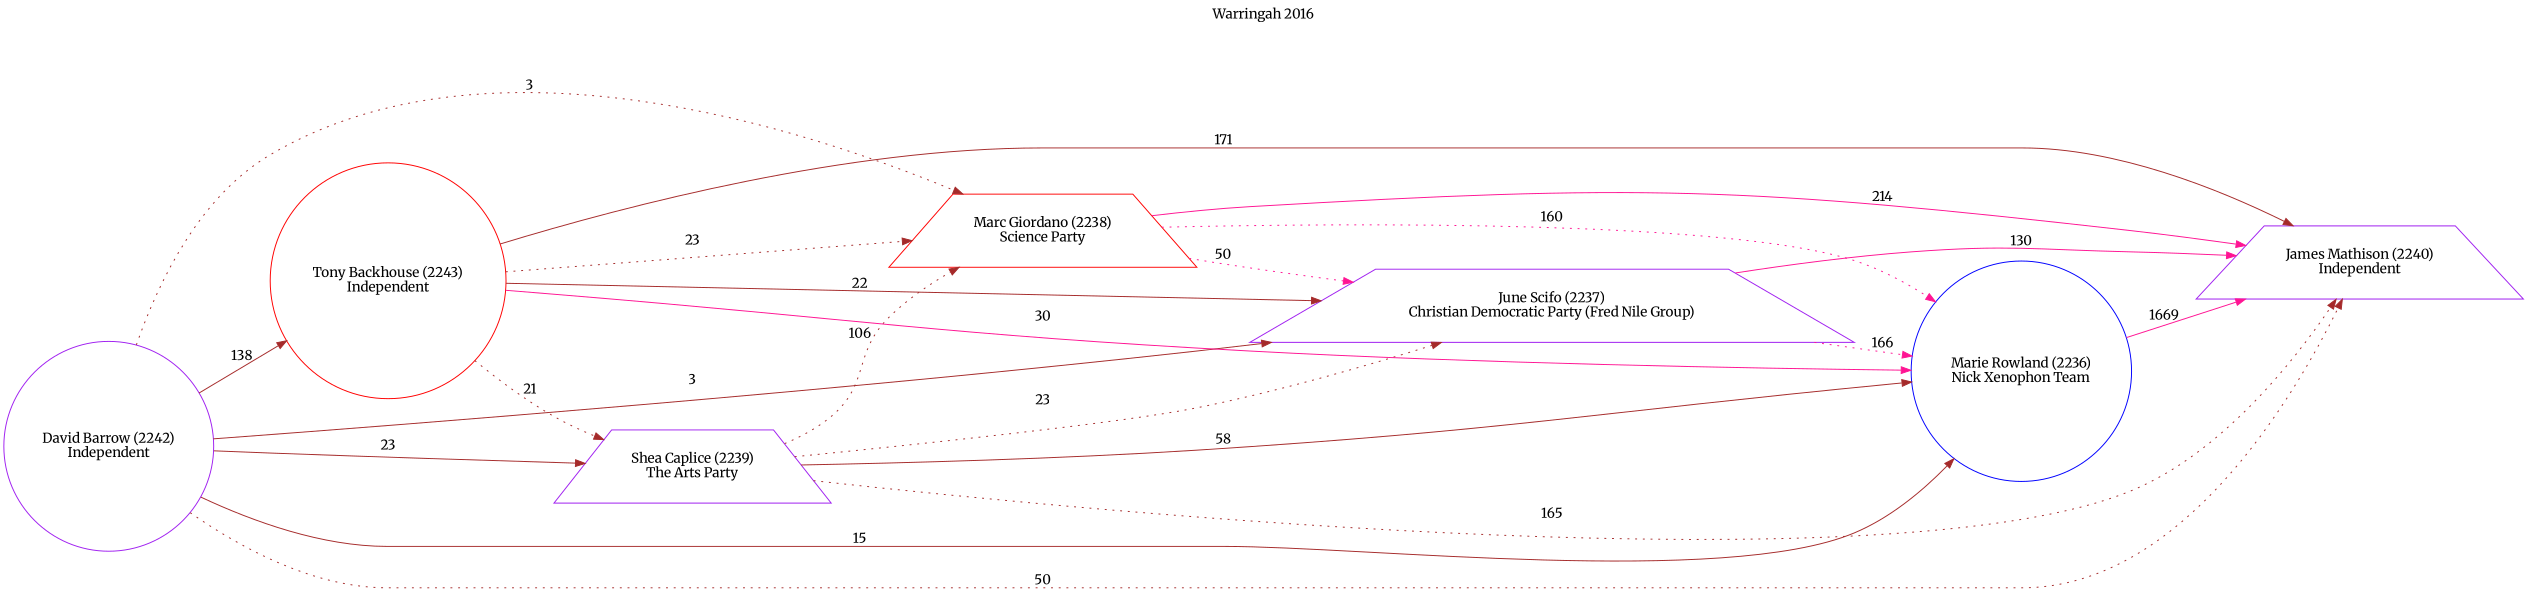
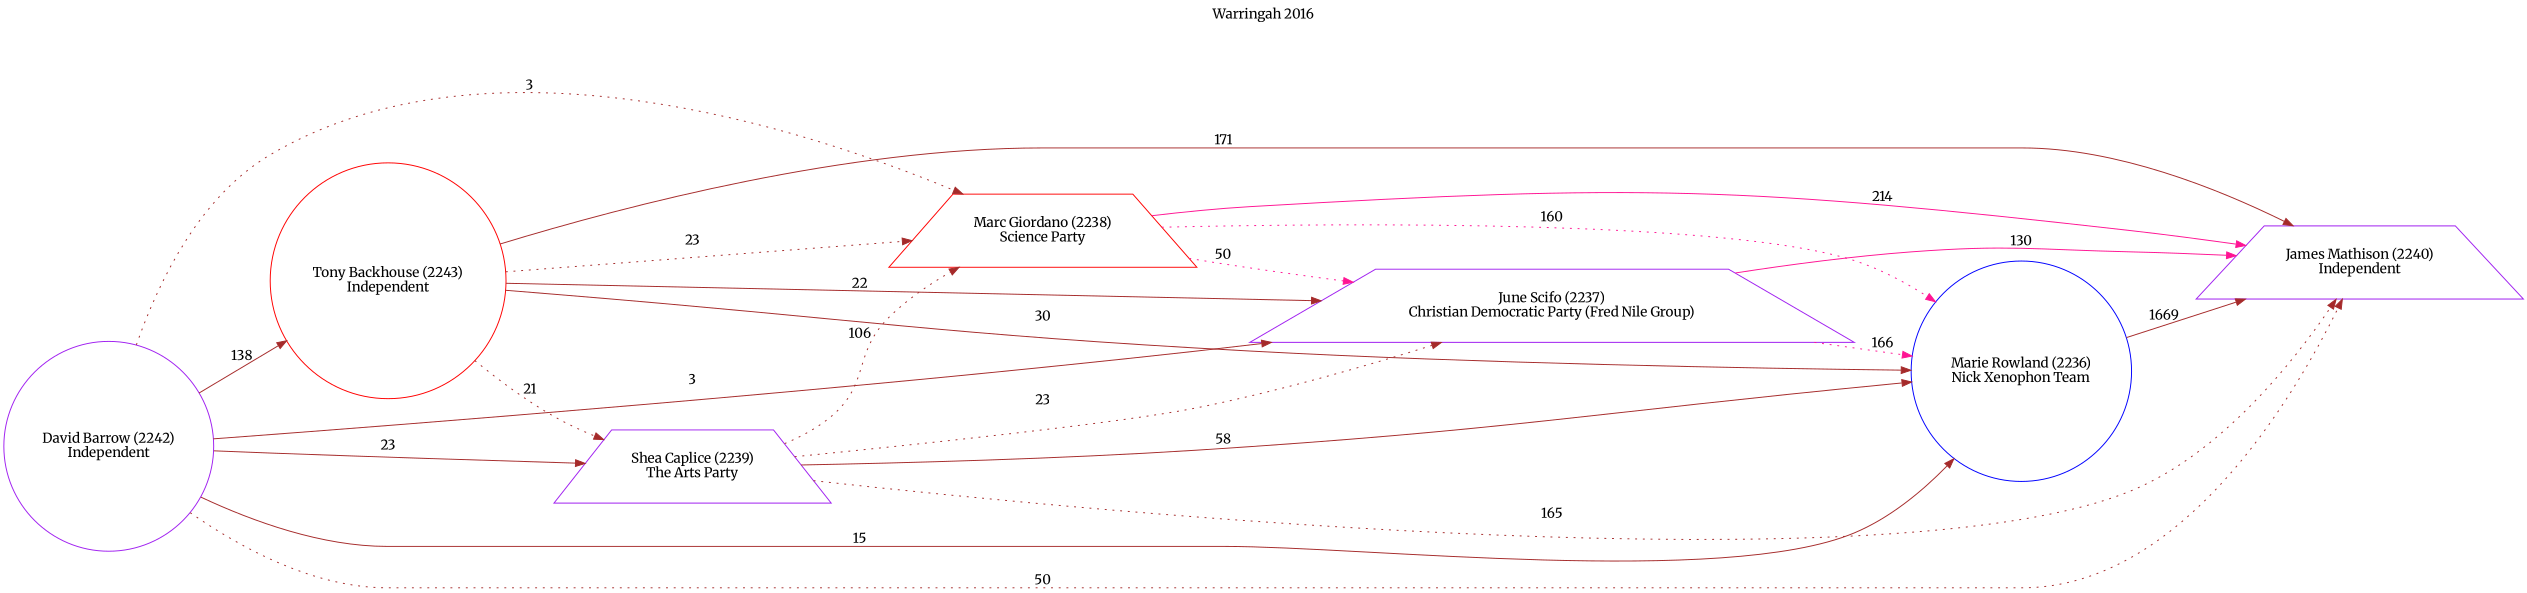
(2181, 320) -> (2181, 320)
(1168, 346) -> (1168, 346)
